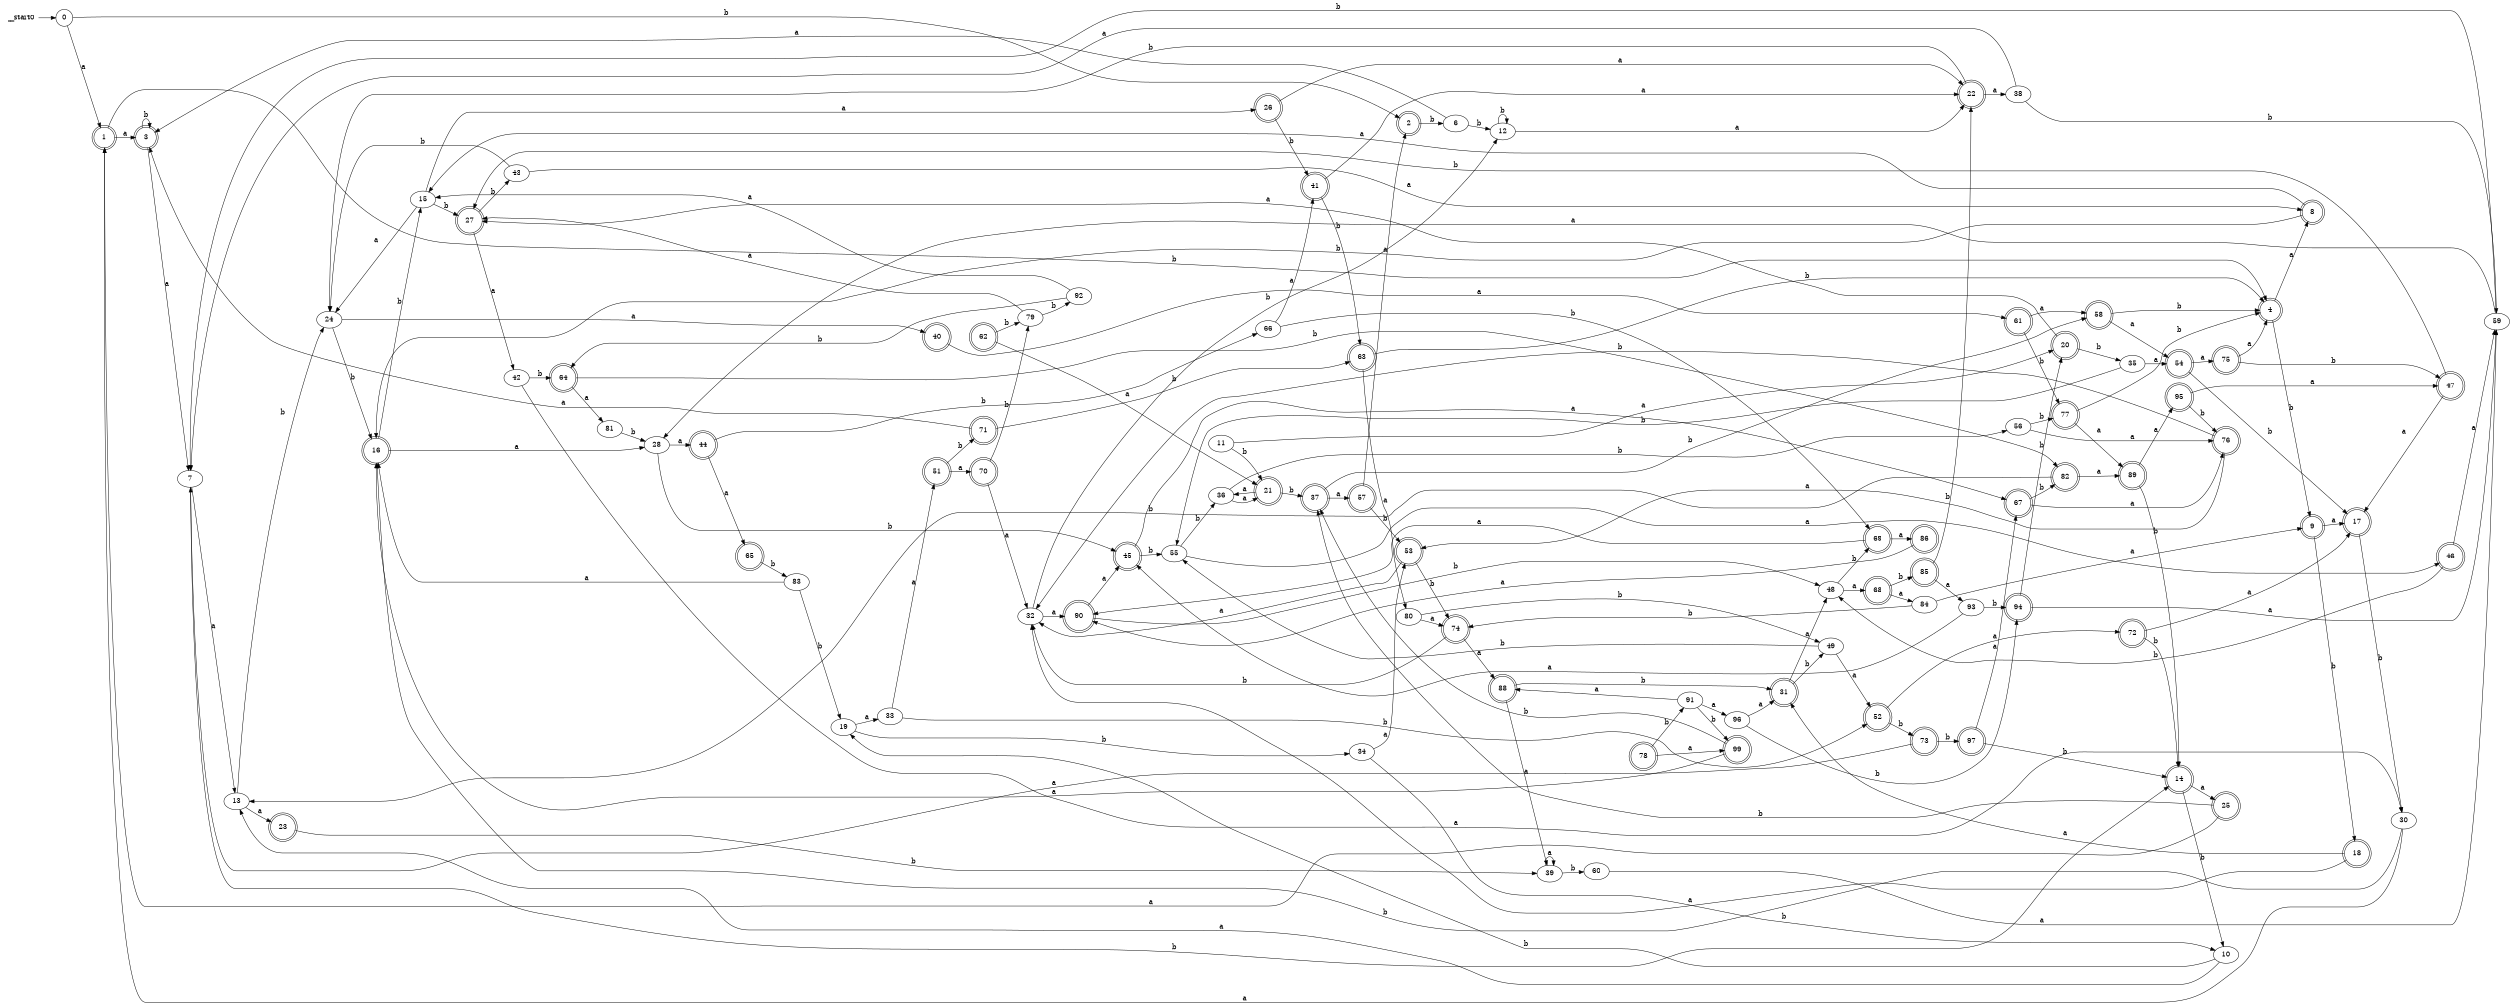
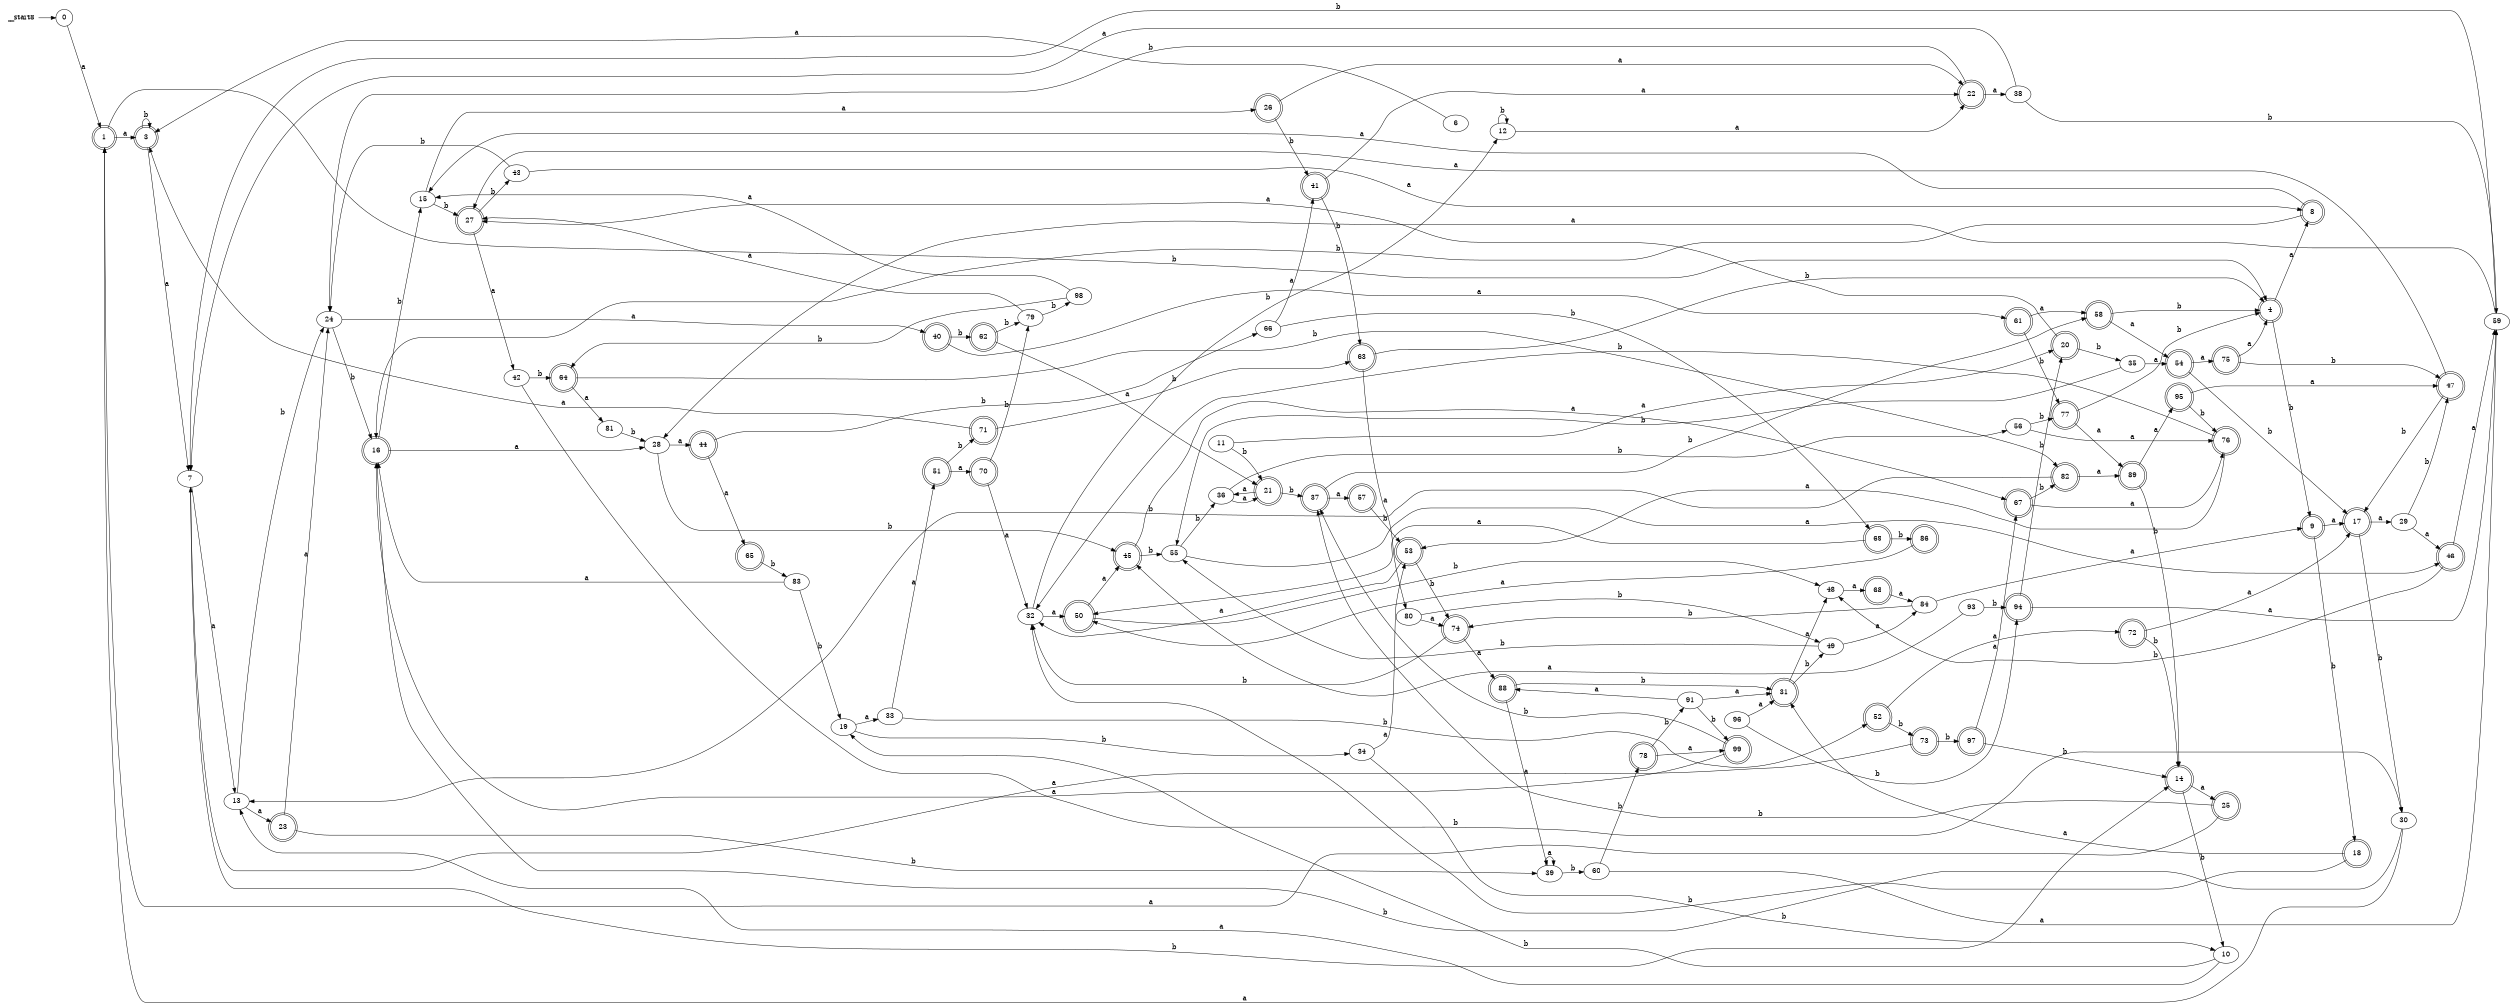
(21, 18) -> (21, 18)
(1409, 123) -> none
(1477, 127) -> none
(1456, 165) -> (1456, 165)
(378, 258) -> (306, 574)
(1079, 296) -> (1079, 296)
none -> (958, 337)
(2404, 432) -> (2404, 432)
none -> (2404, 522)
(1901, 535) -> (1901, 535)
(1852, 567) -> none
(1924, 572) -> none
(1079, 616) -> (1079, 616)
(1852, 678) -> (1880, 634)
(1712, 709) -> (1735, 697)
none -> (1618, 818)
(1456, 823) -> (1456, 823)
(1690, 901) -> (1690, 901)
